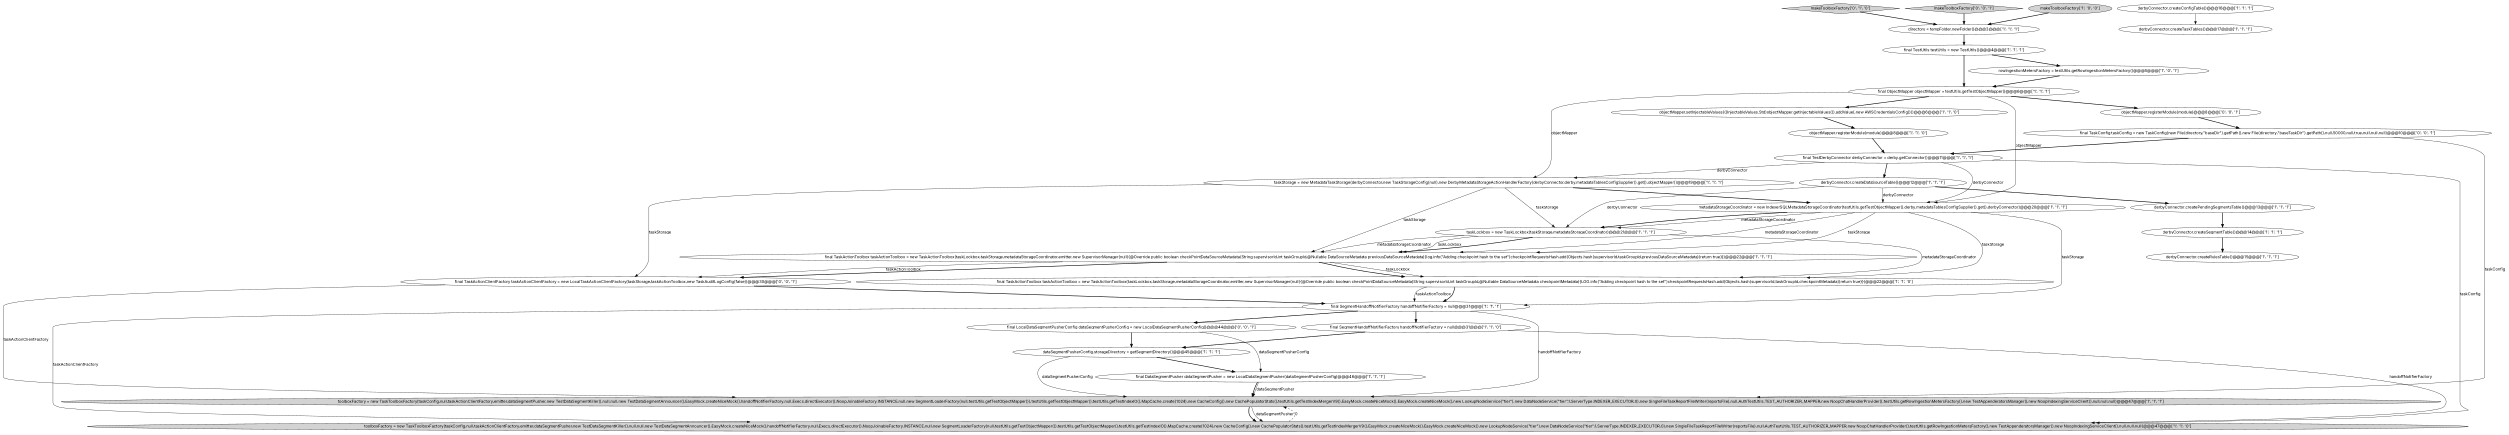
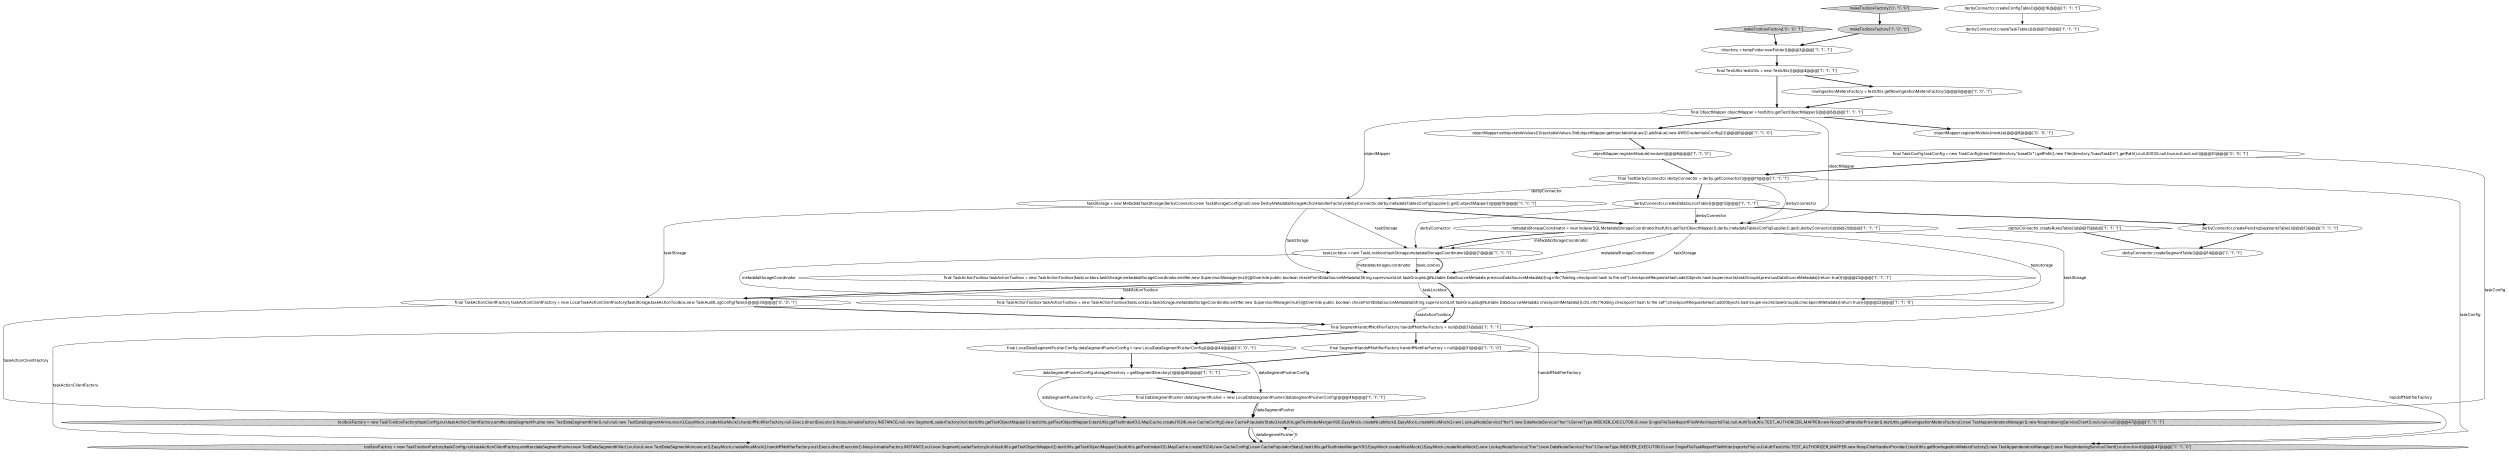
(1897, 18) -> (1880, 18)
(2223, 243) -> (2120, 240)
(2223, 257) -> (2065, 228)
